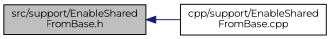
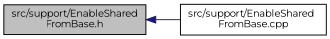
(253, 20) -> (253, 20)
